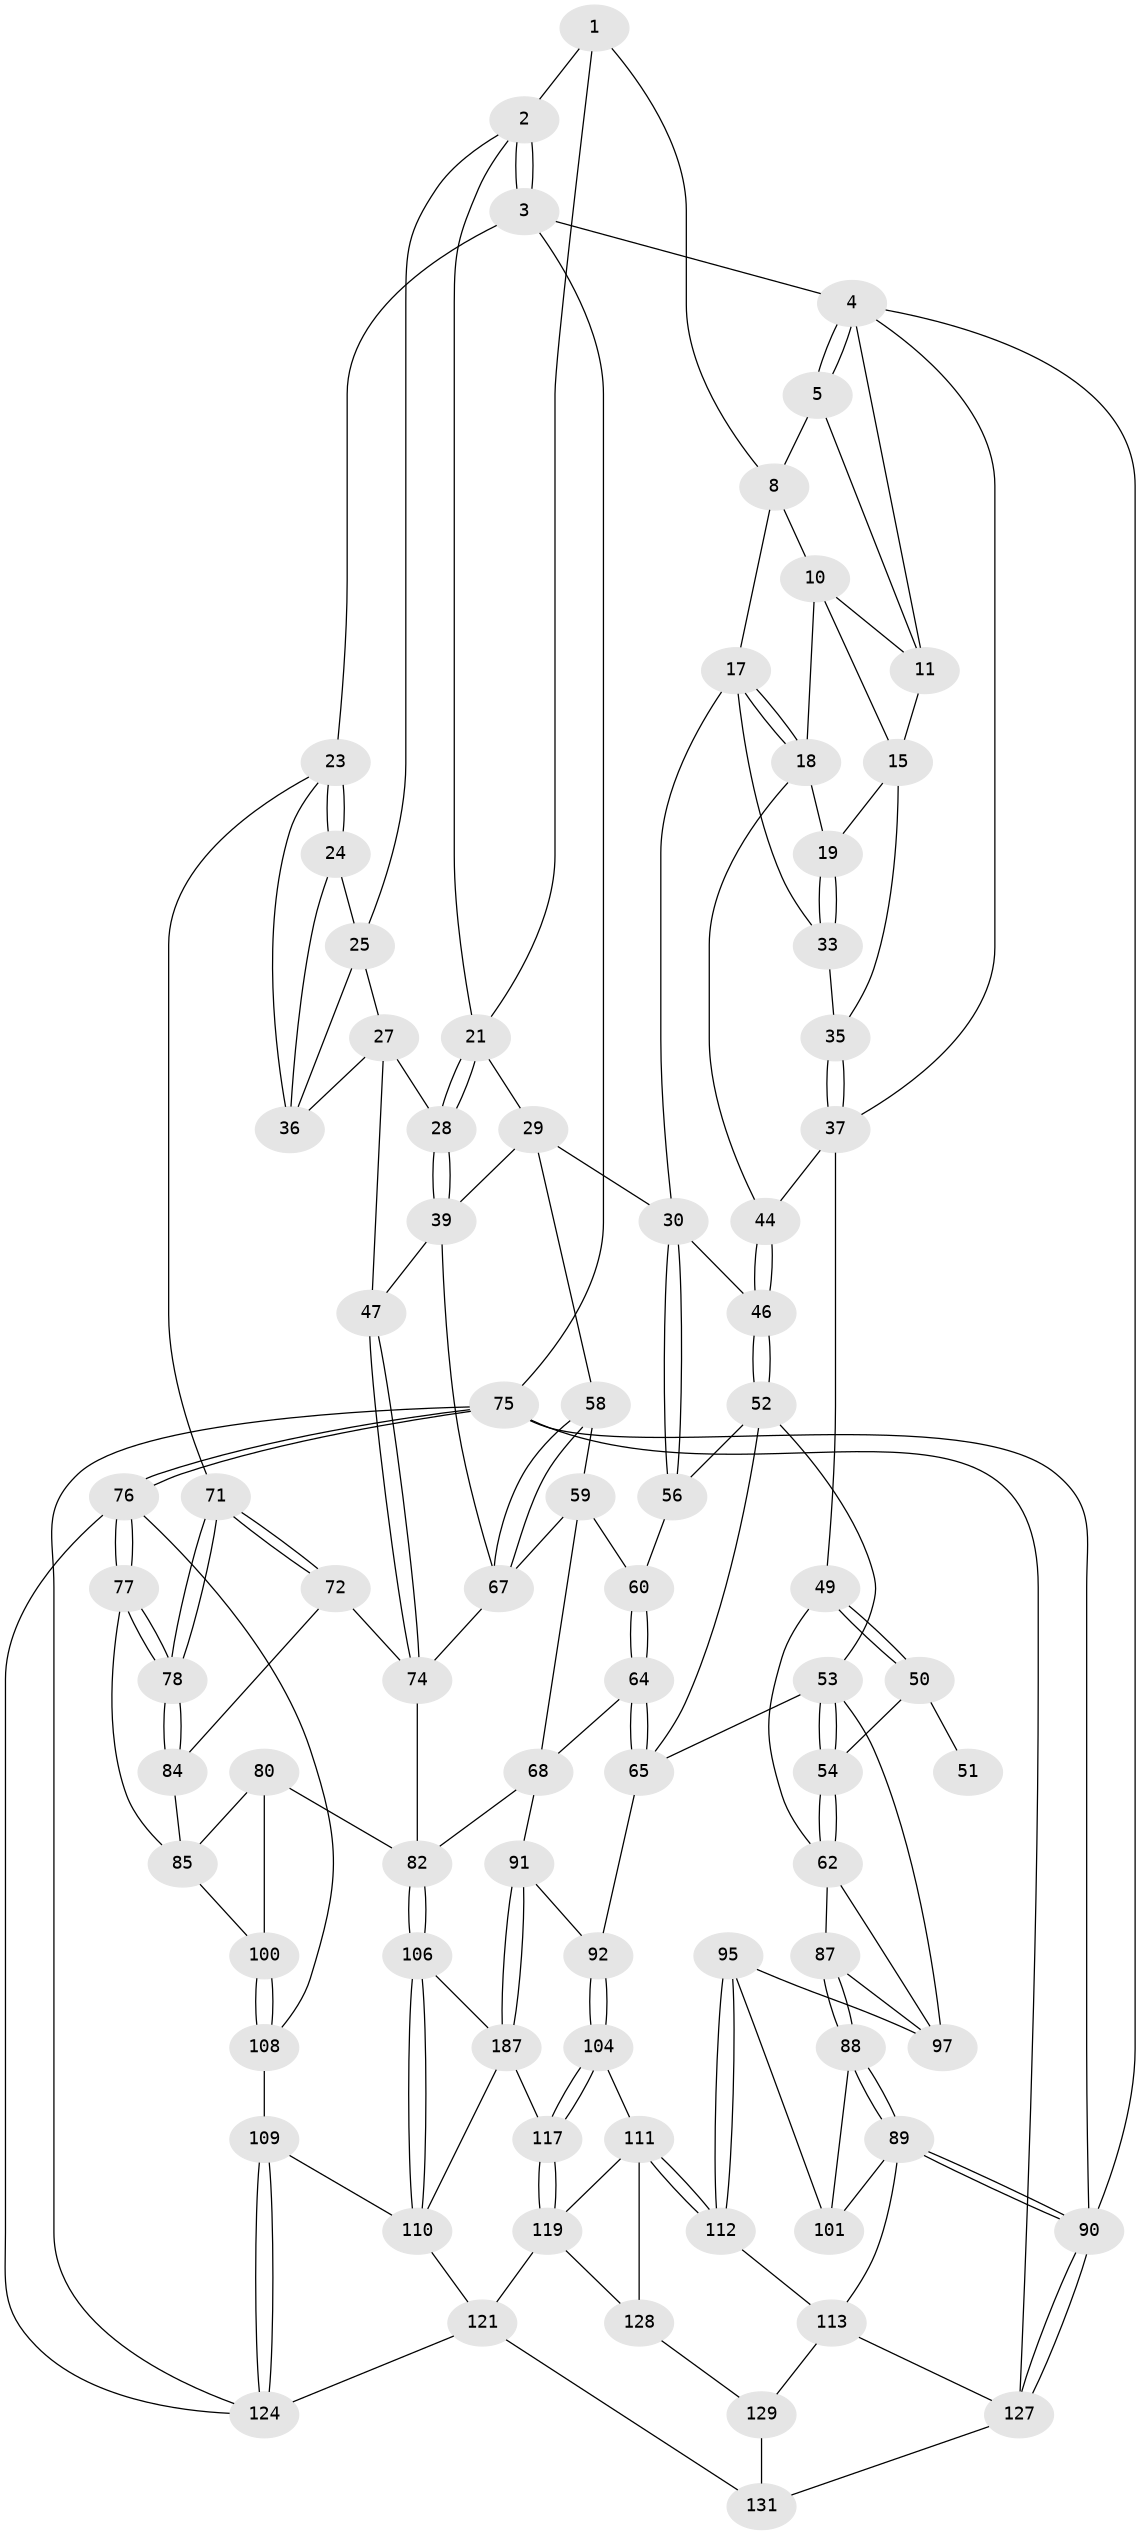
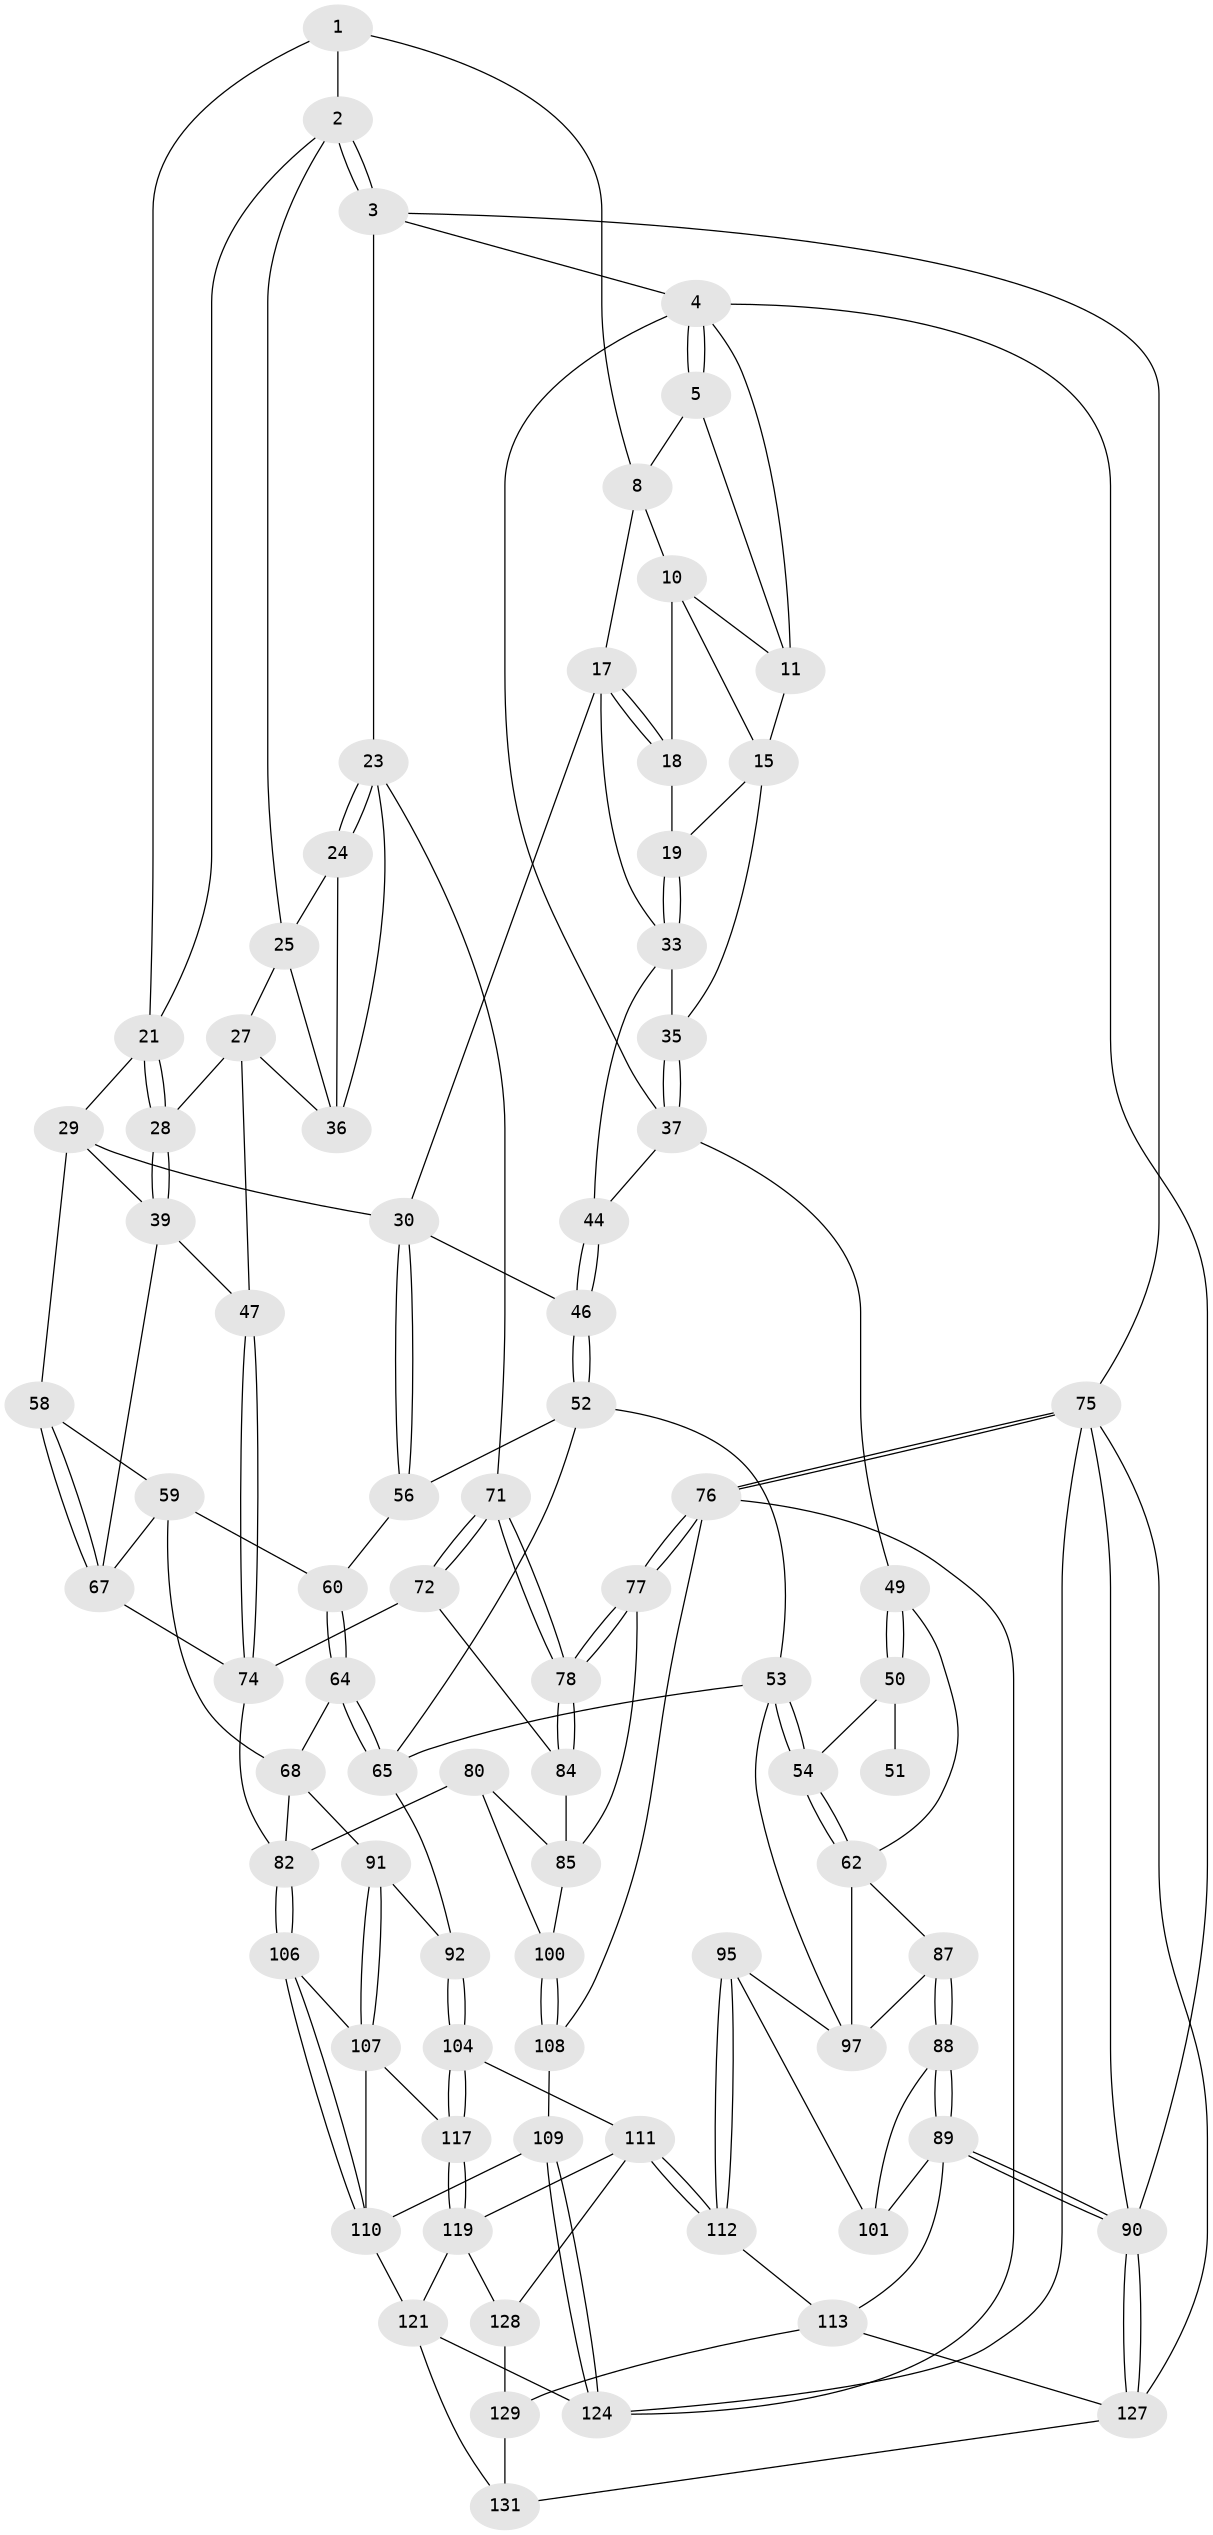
(709, 984) -> (608, 1078)
(507, 2048) -> (366, 2048)
